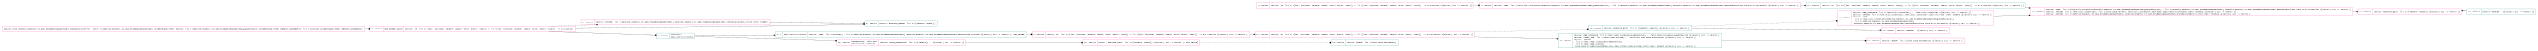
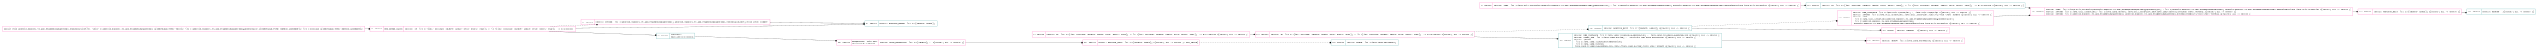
(1365, 5) -> none
(2465, 11) -> (2463, 13)
(901, 34) -> none
